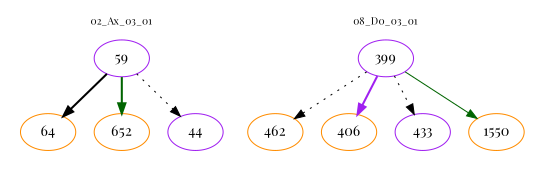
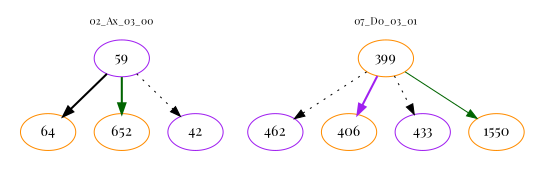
(122, 22) -> (122, 22)
(386, 22) -> (386, 22)
(386, 58) -> (386, 58)
(196, 132) -> (196, 132)
(275, 132) -> (275, 132)
